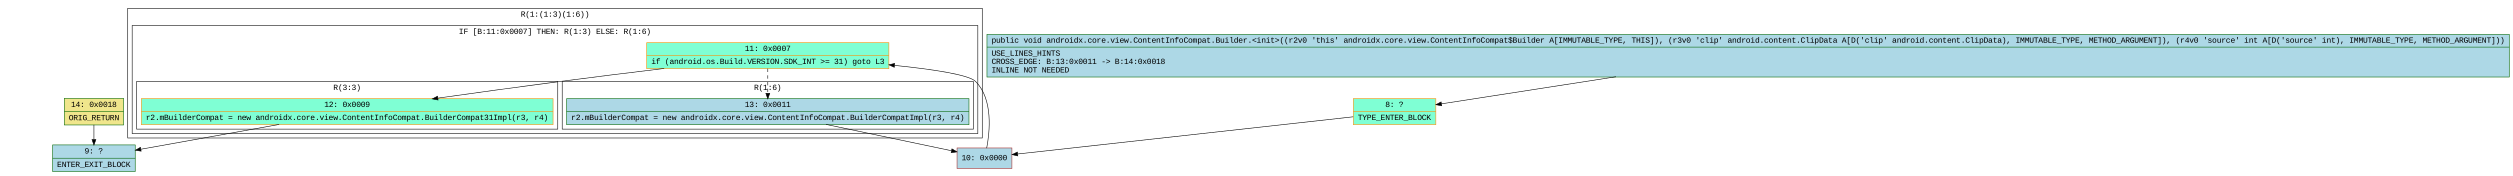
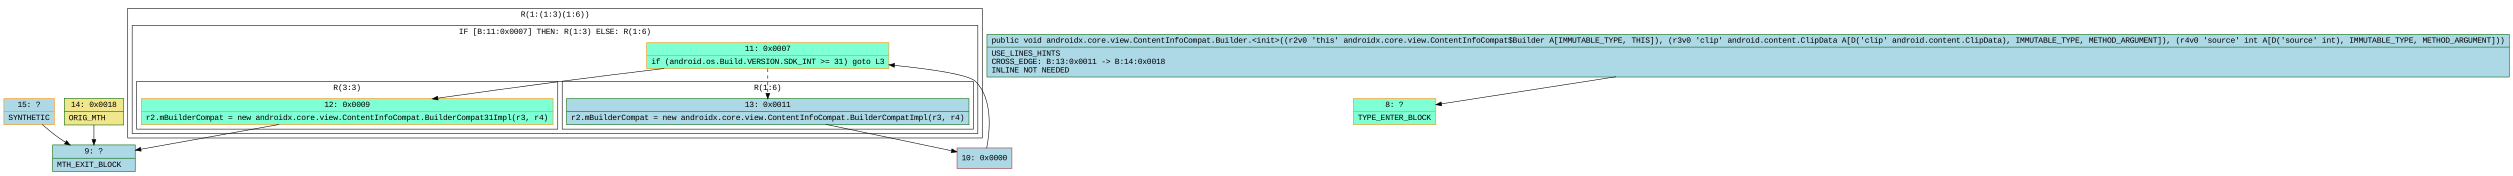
none -> (29, 112)
(94, 118) -> (87, 118)
(1185, 135) -> none
(94, 165) -> (89, 165)
